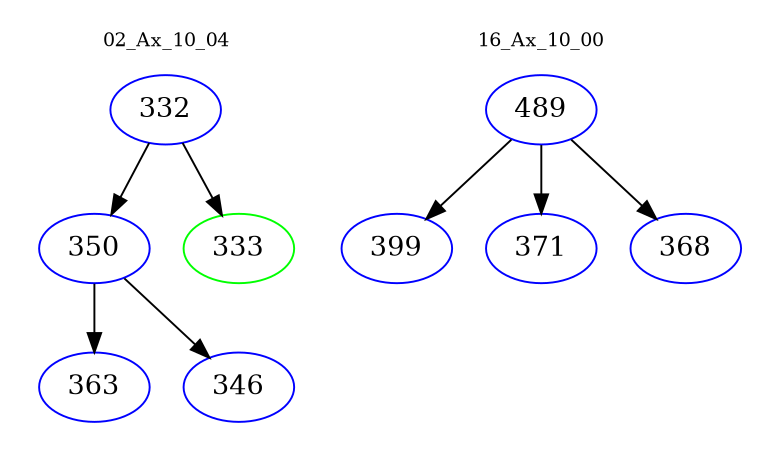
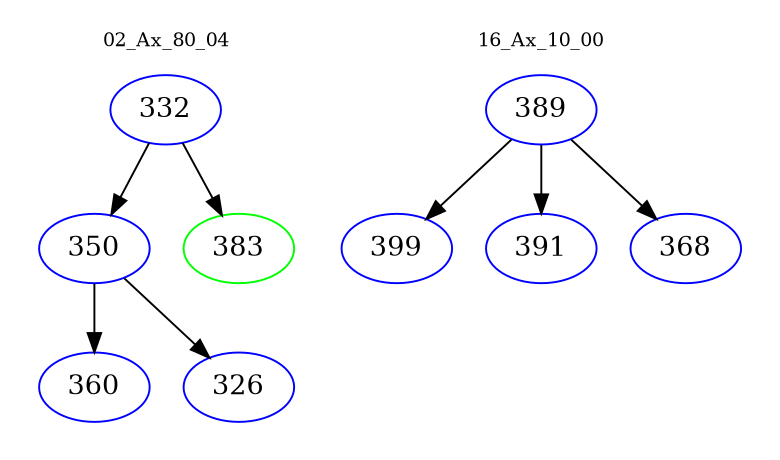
(167, 41) -> (167, 41)
(541, 110) -> (541, 110)
(239, 249) -> (239, 249)
(541, 249) -> (541, 249)
(94, 387) -> (94, 387)
(239, 387) -> (239, 387)
